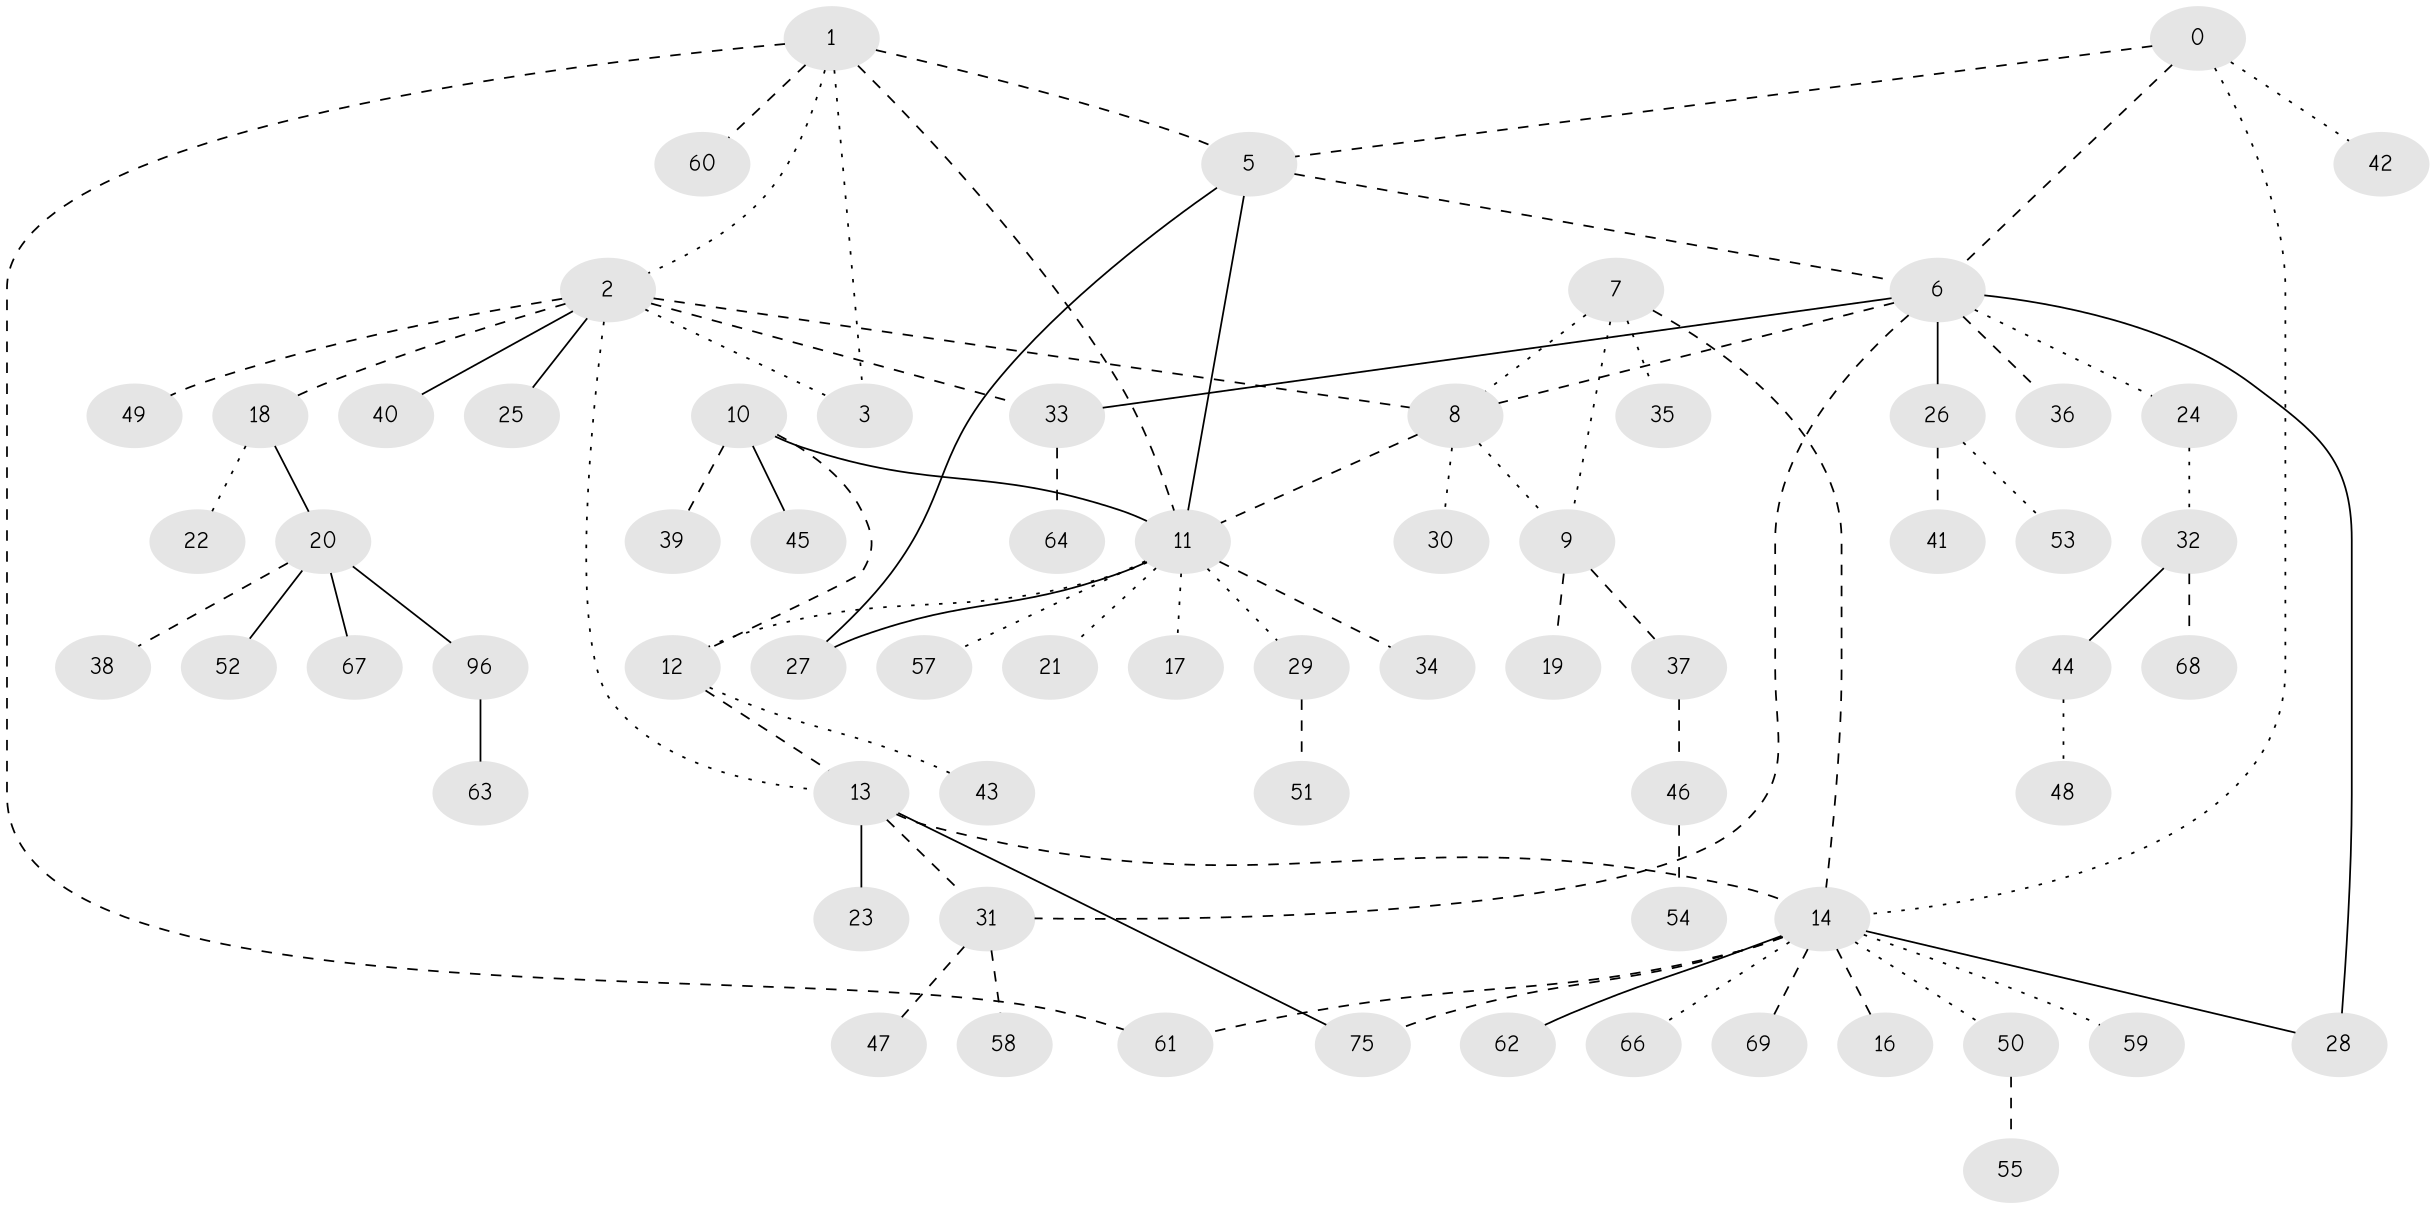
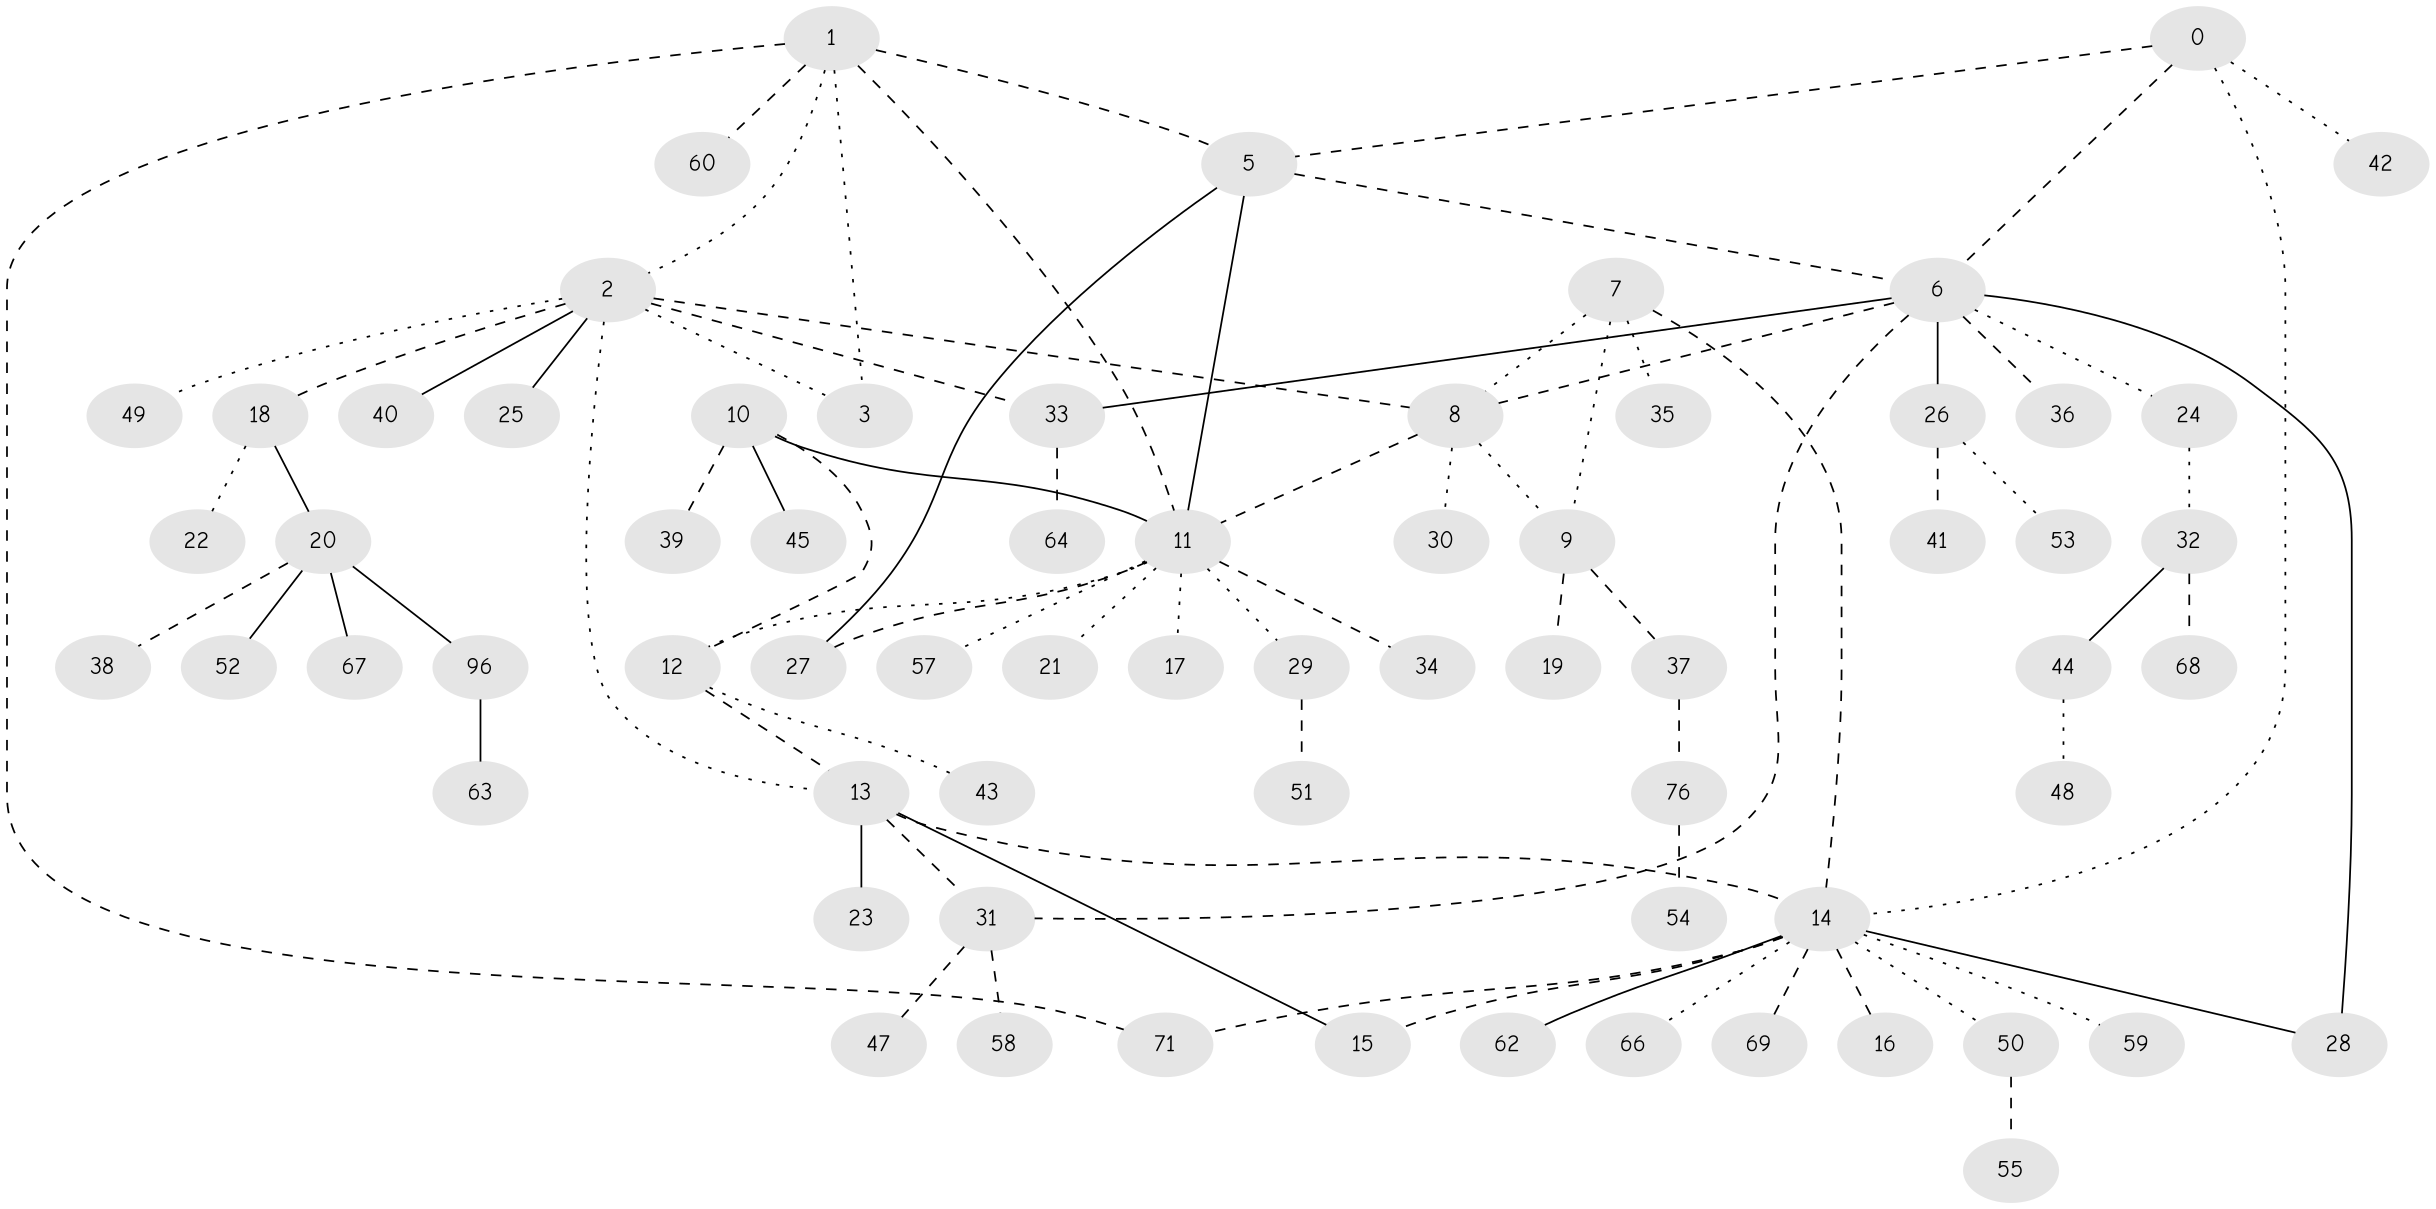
(364, 338) -> (364, 338)
(935, 615) -> (935, 615)
(1679, 793) -> (1679, 793)
(1165, 1045) -> (1165, 1045)
(1363, 1045) -> (1363, 1045)
